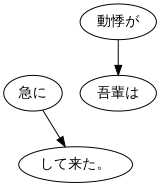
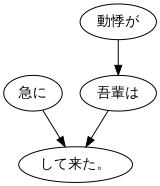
none -> (100, 125)
